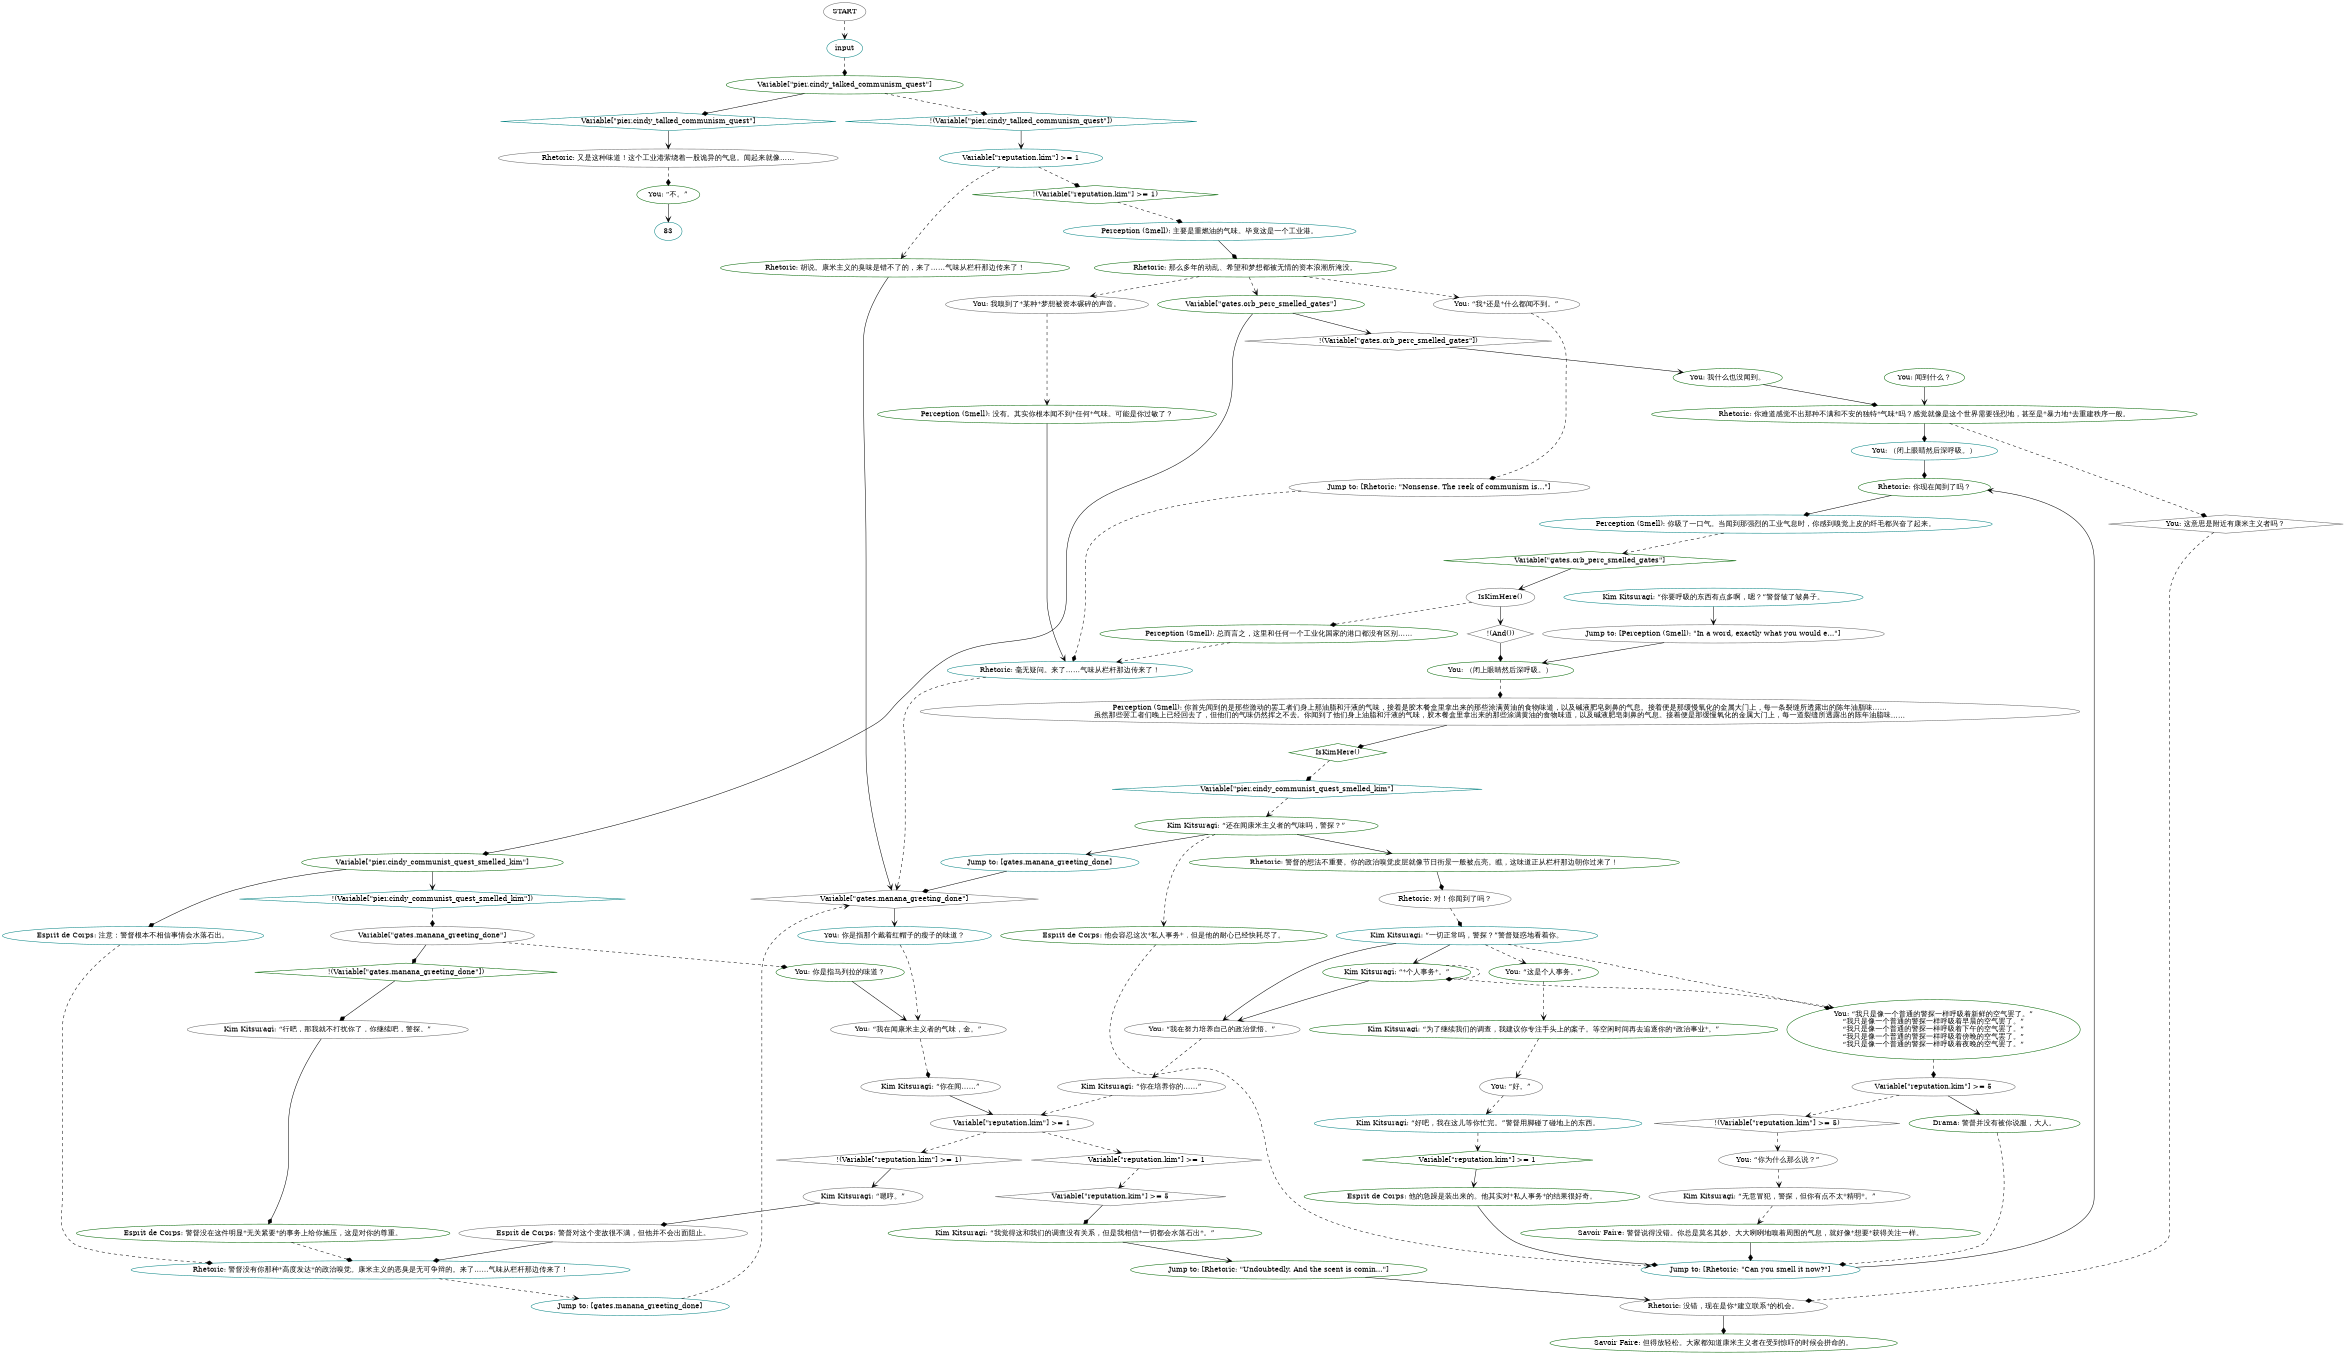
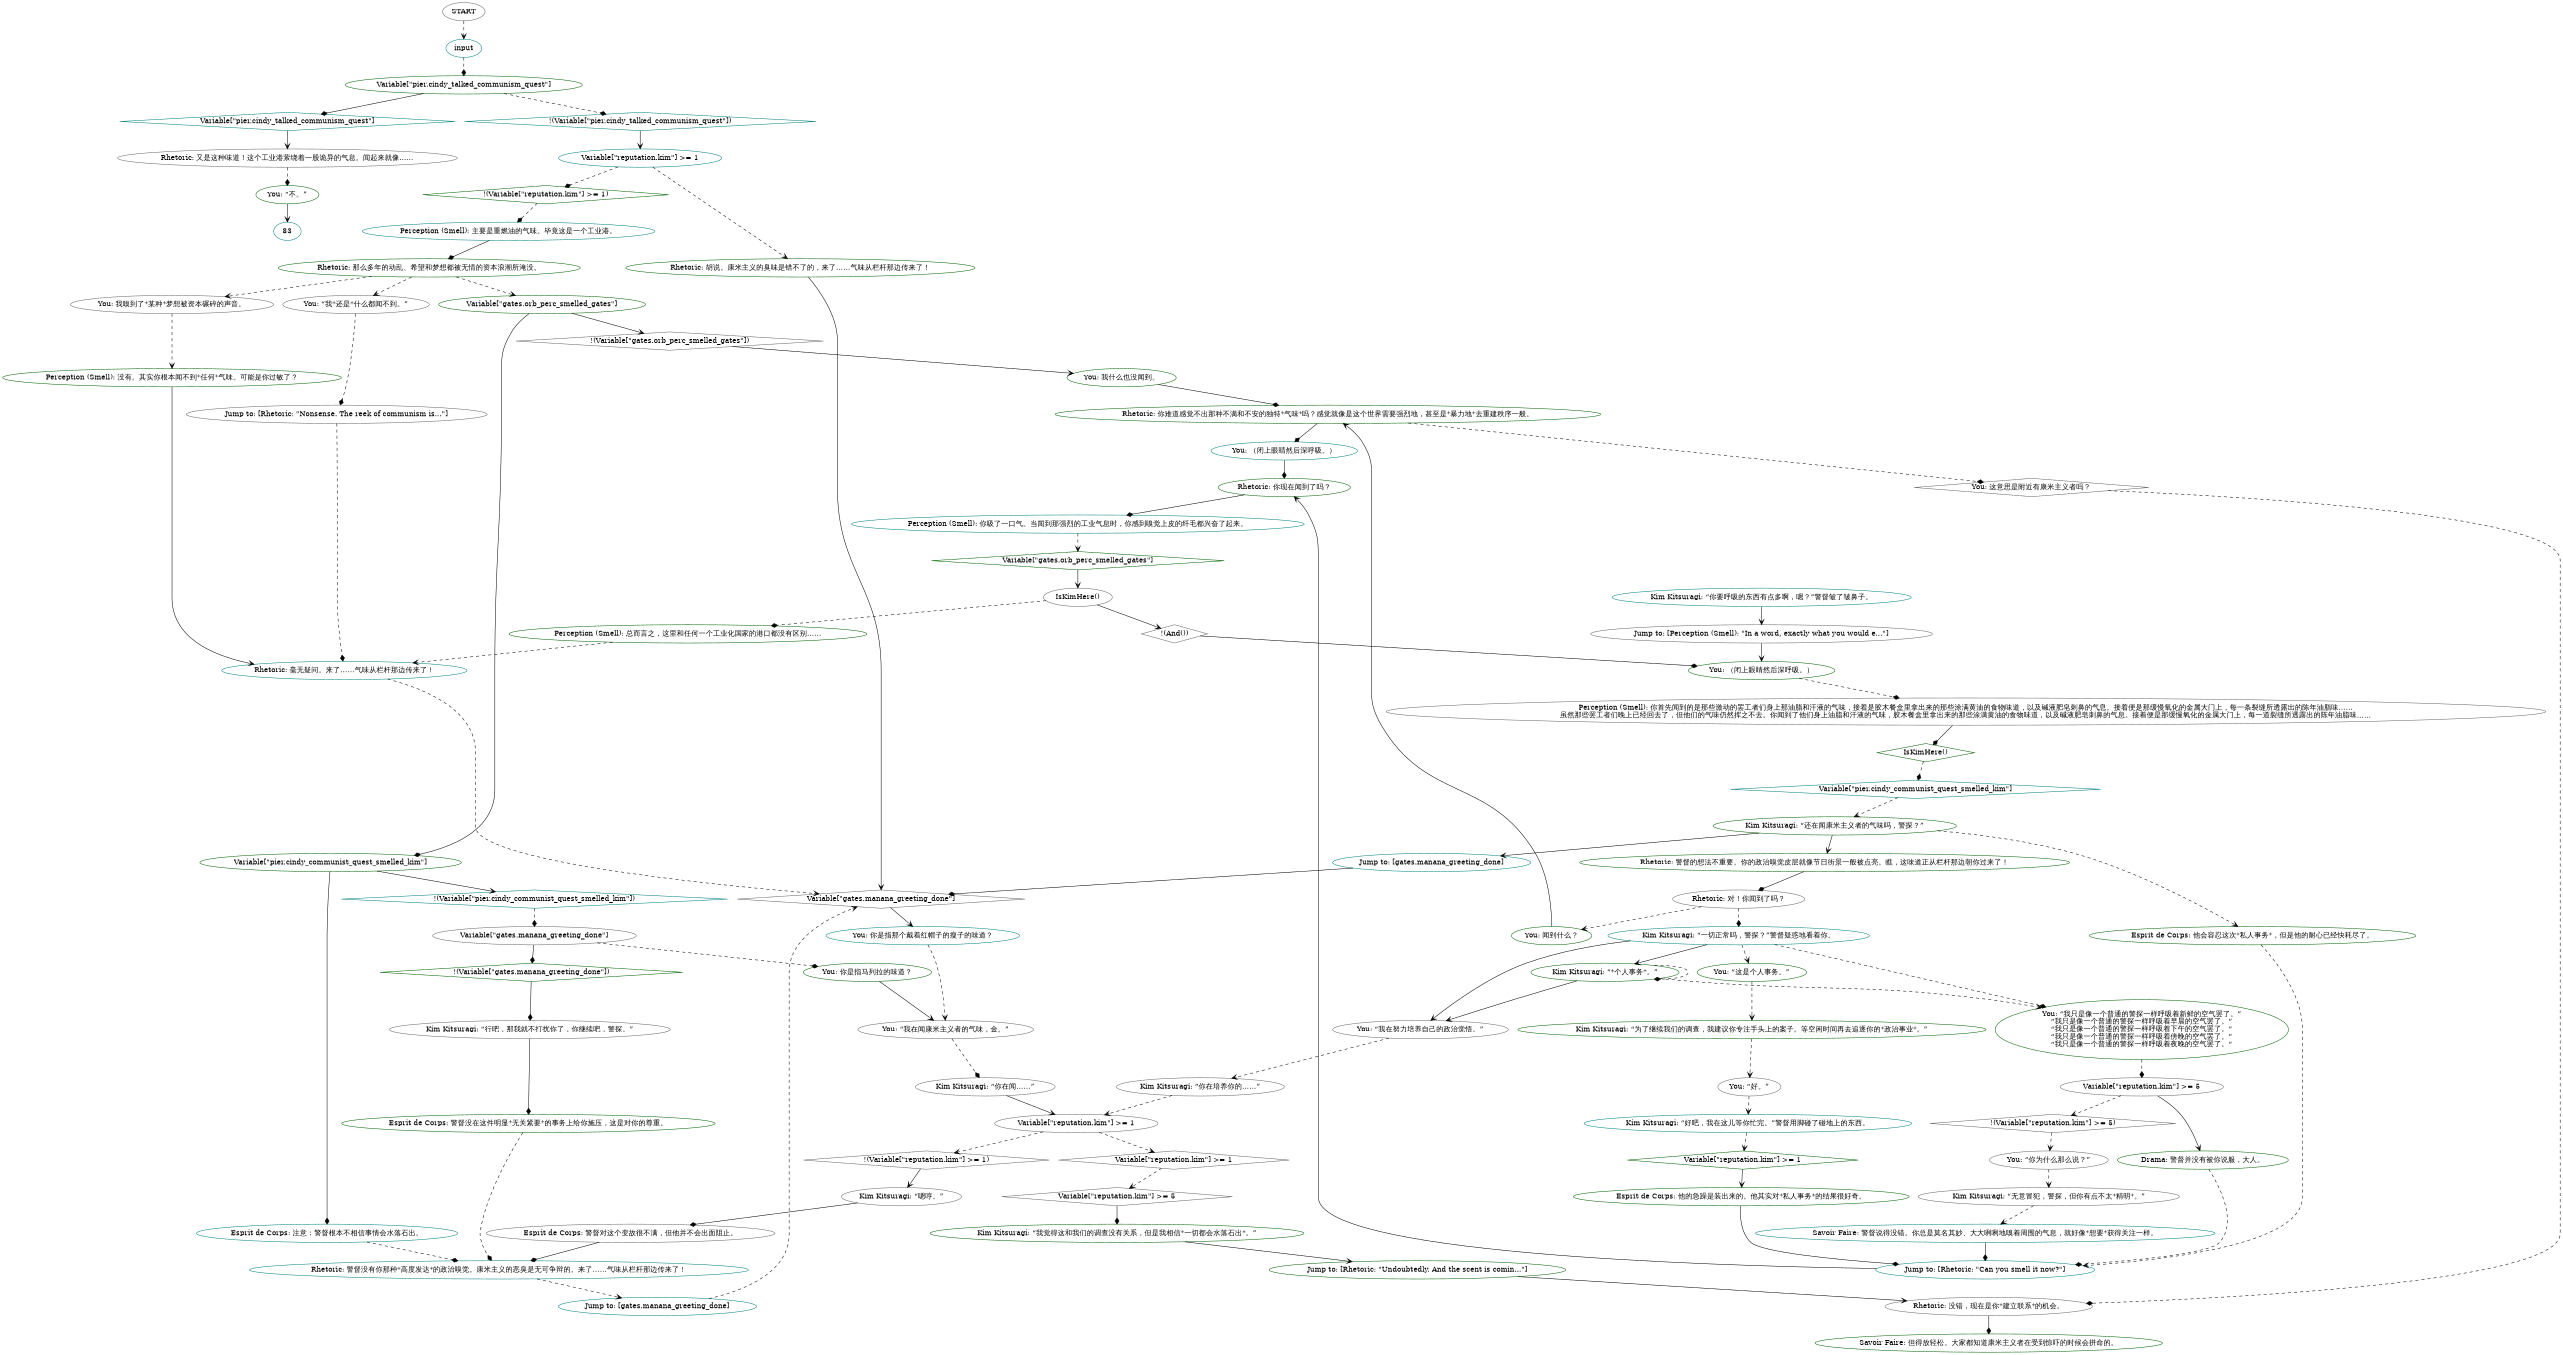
none -> (1644, 918)
(1751, 1233) -> (1985, 1233)
